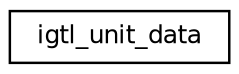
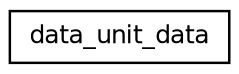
(120, 37) -> (120, 37)
